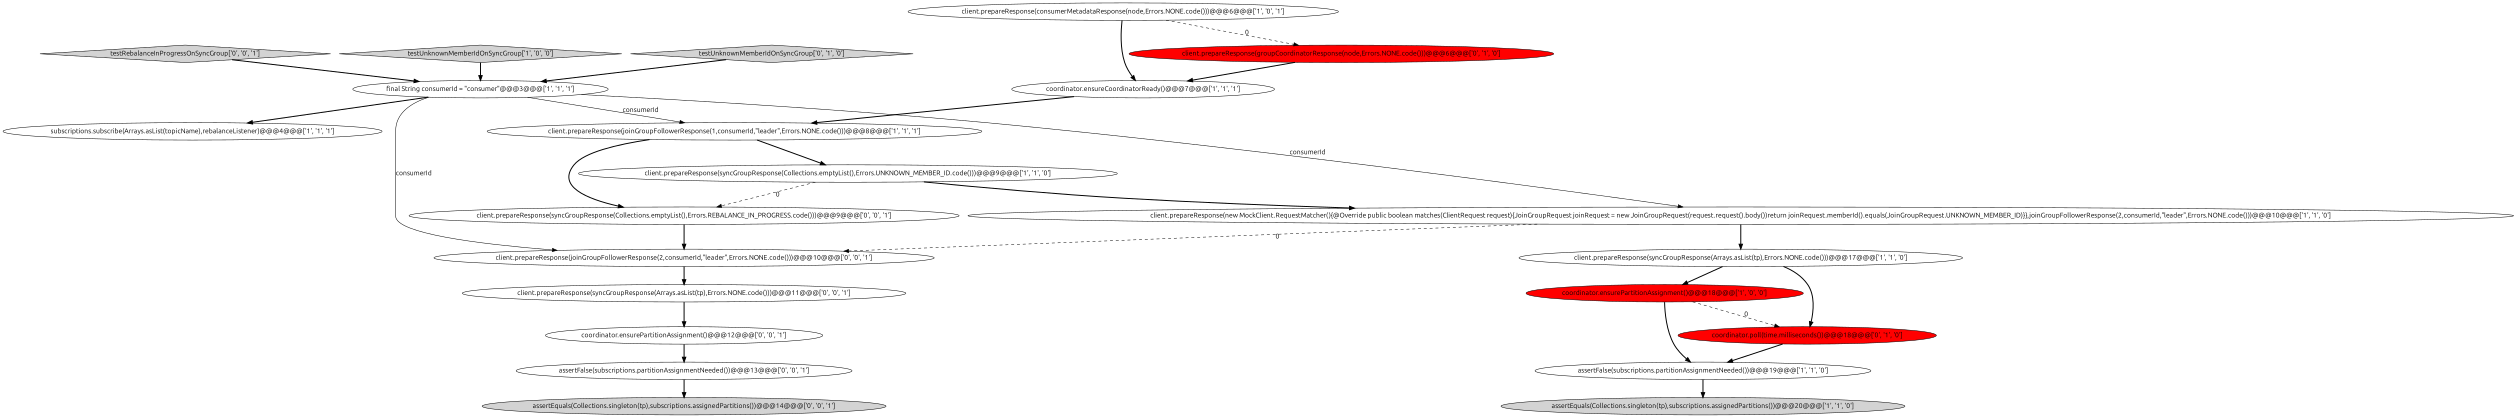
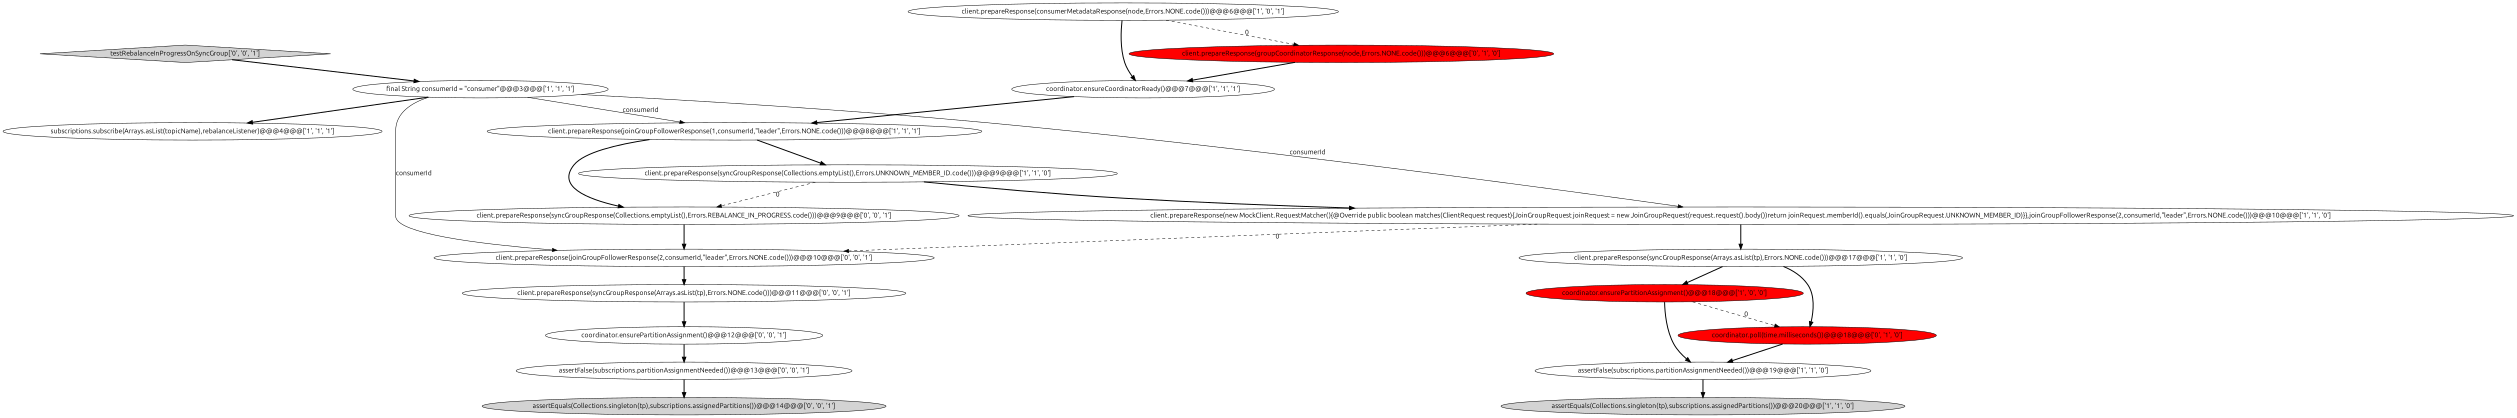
(480, 54) -> none
(772, 54) -> none
